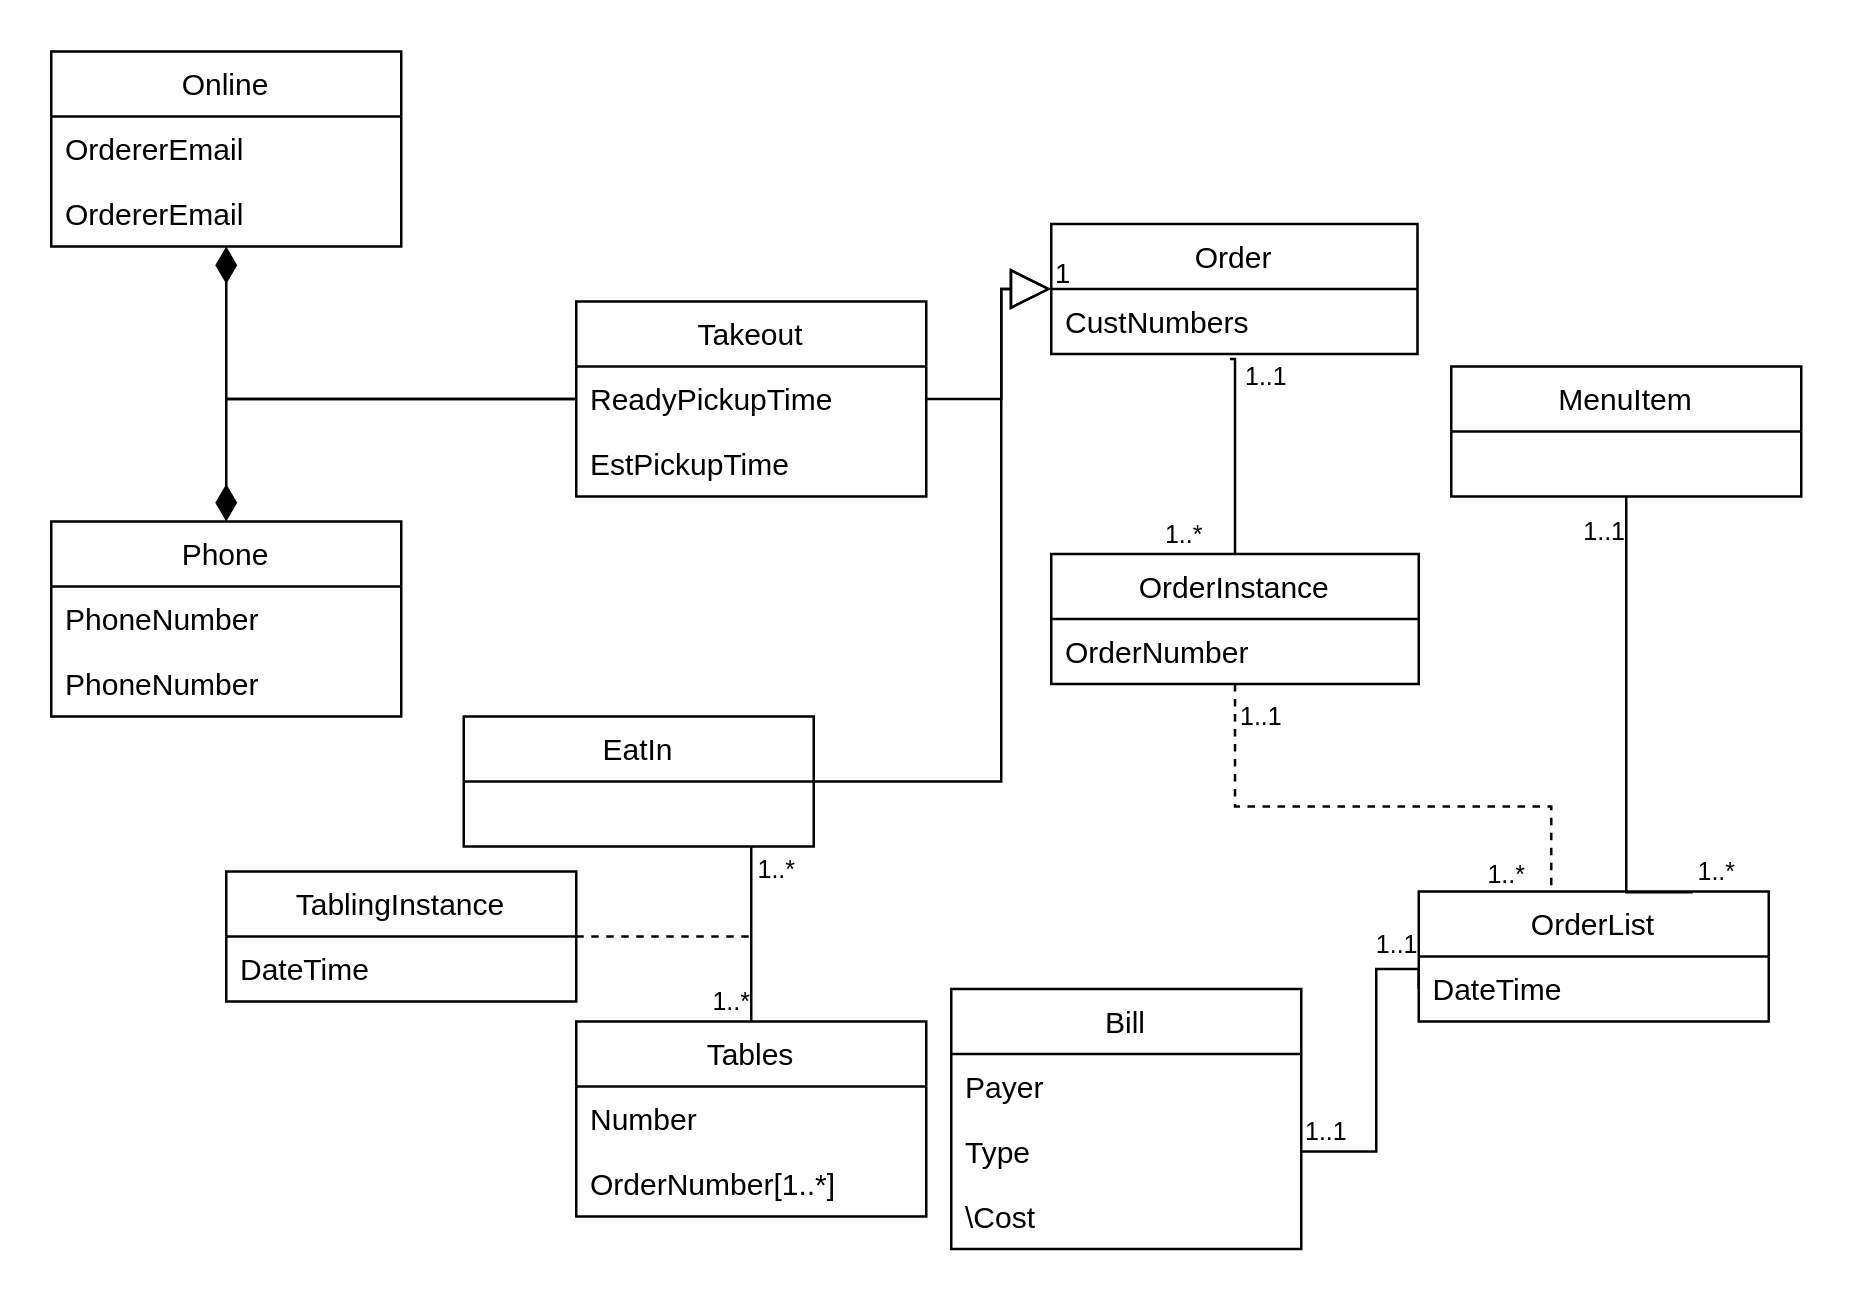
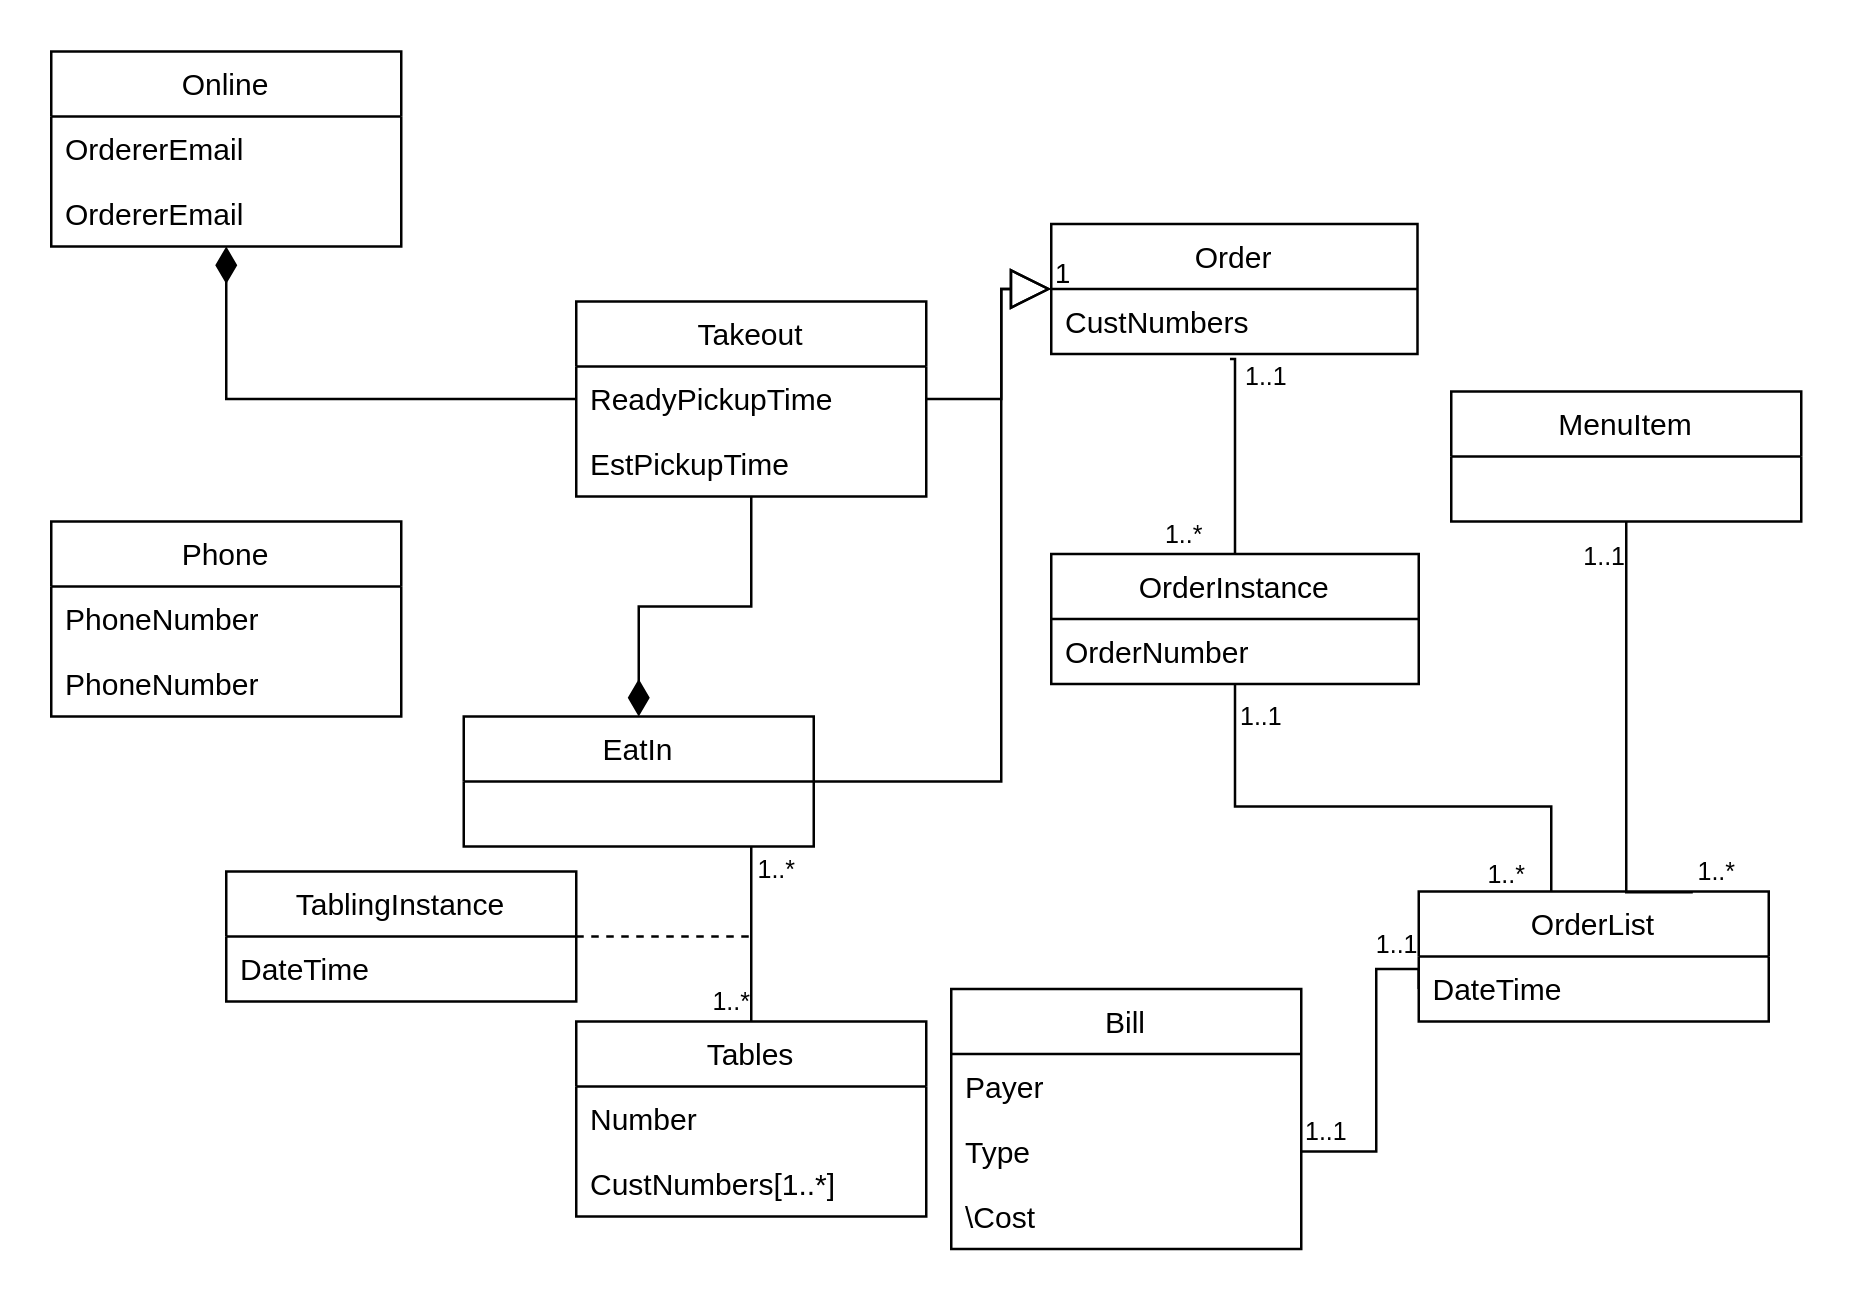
(1626, 431) -> (1626, 456)
(226, 444) -> (713, 606)
(1375, 806) -> (1375, 806)
(725, 1185) -> (725, 1185)
